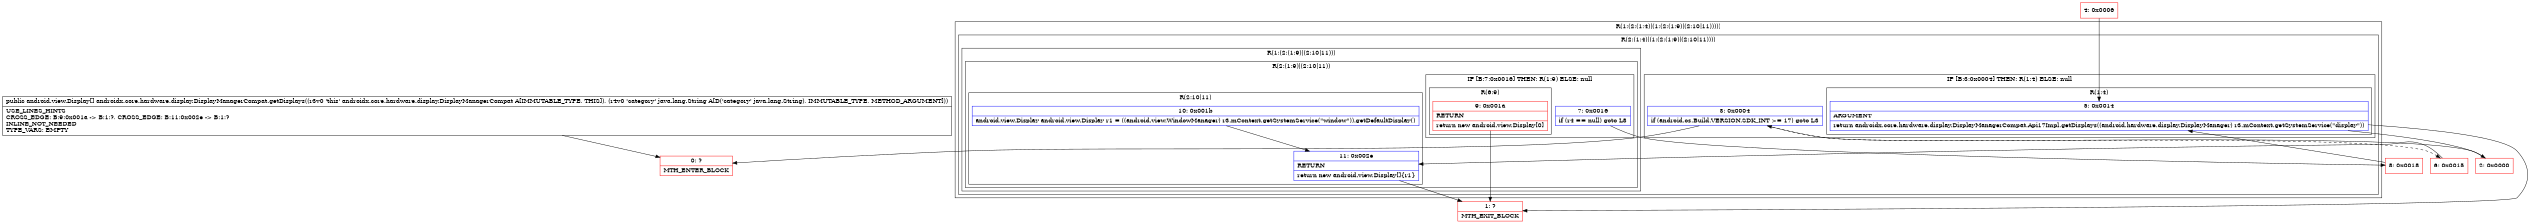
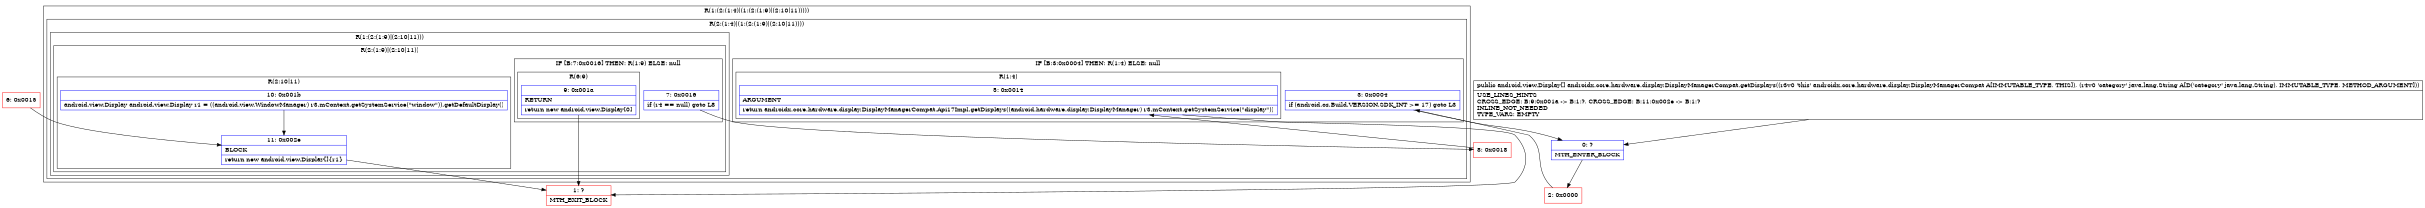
(2099, 10) -> none
(1490, 116) -> (579, 100)
(2416, 139) -> (1576, 172)
(2102, 140) -> none
(696, 166) -> (1587, 150)
(1311, 166) -> (236, 150)
